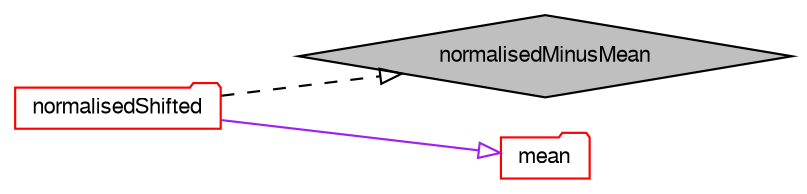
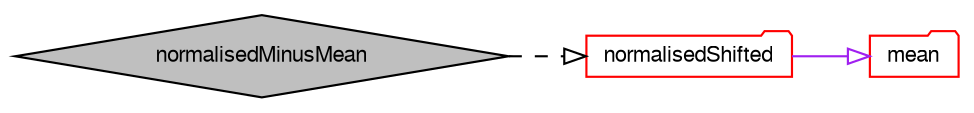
(301, 86) -> (537, 56)
